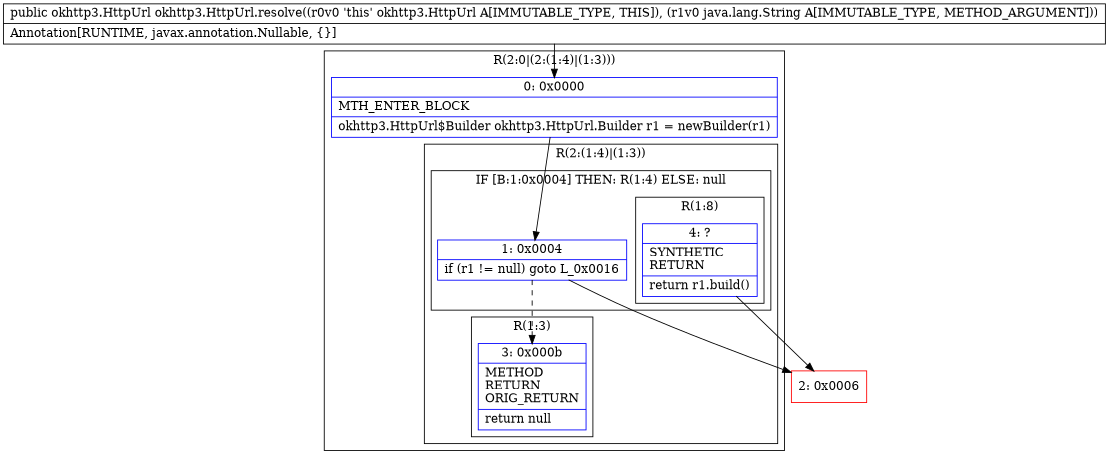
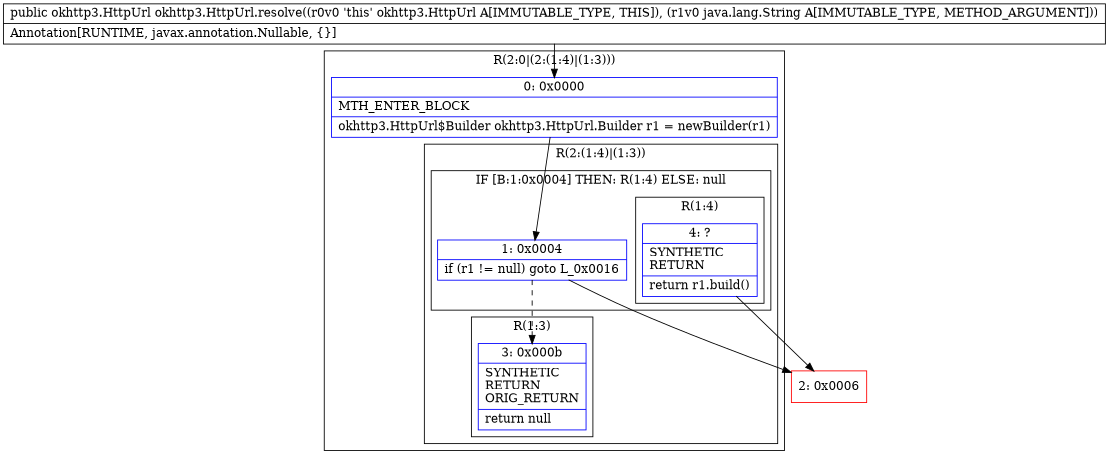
(700, 207) -> (700, 207)
(515, 373) -> (523, 373)
